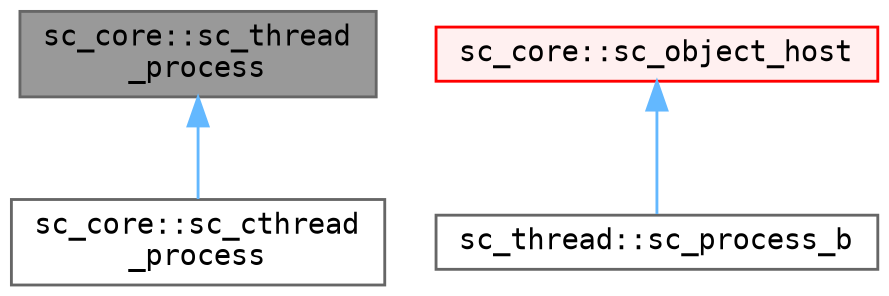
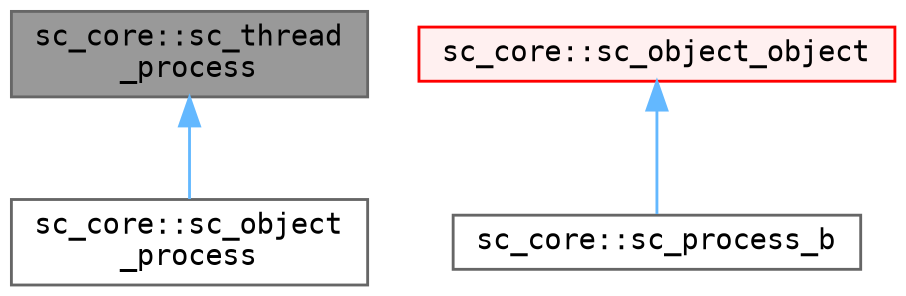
(657, 54) -> (657, 54)
(198, 242) -> (190, 242)
(657, 242) -> (657, 242)
